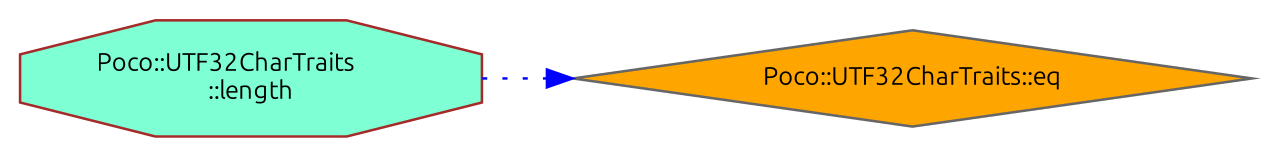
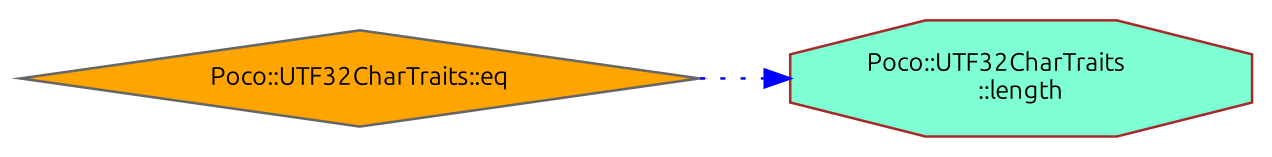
(514, 78) -> (732, 78)
